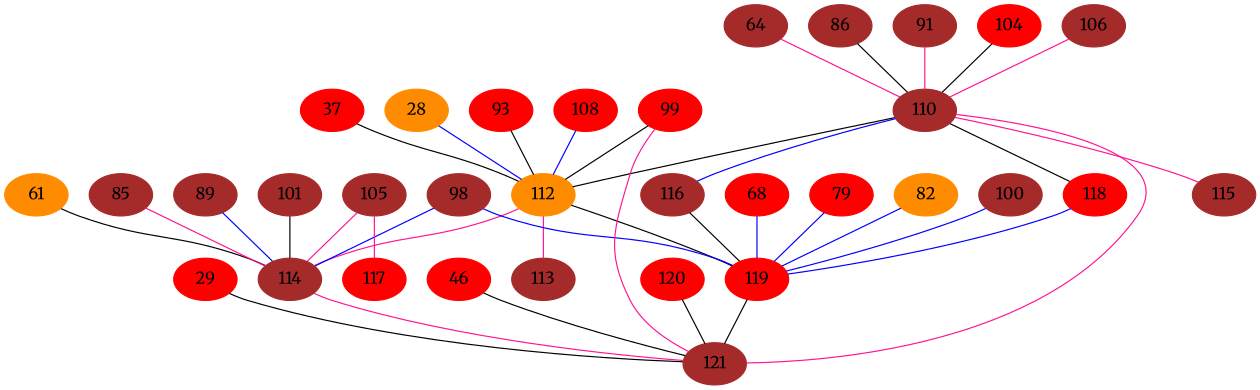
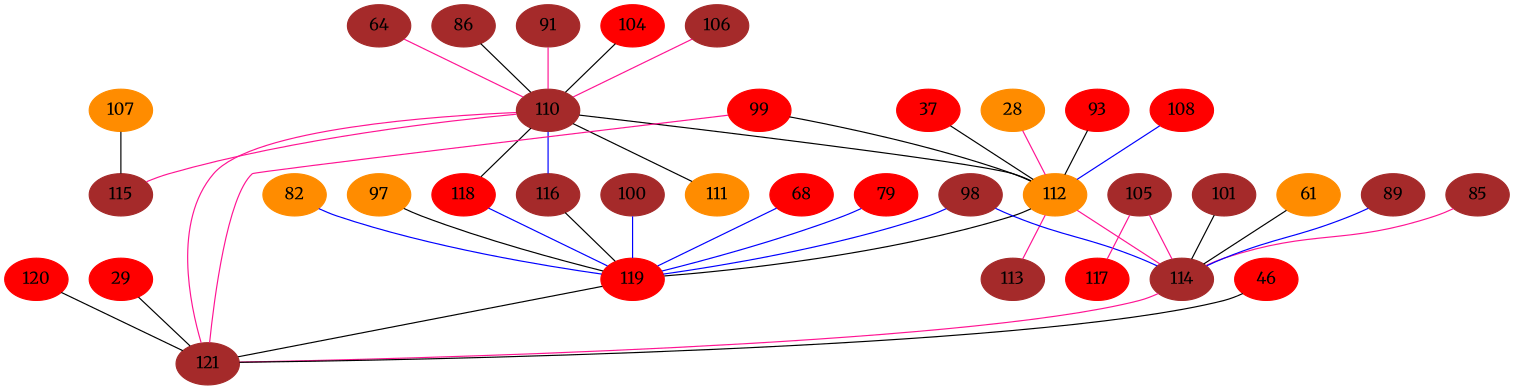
none -> (121, 110)
(480, 153) -> (1034, 153)
none -> (379, 195)
none -> (717, 195)
